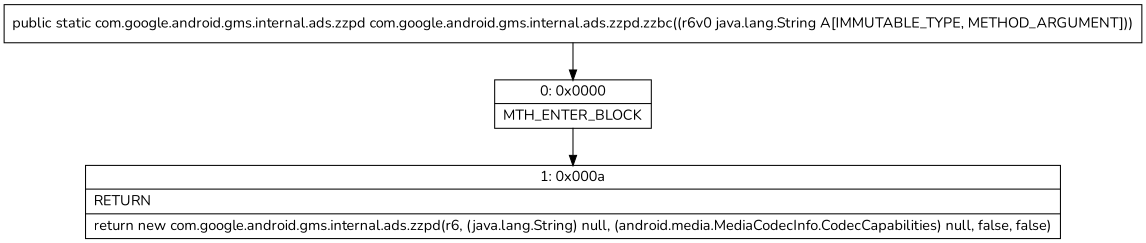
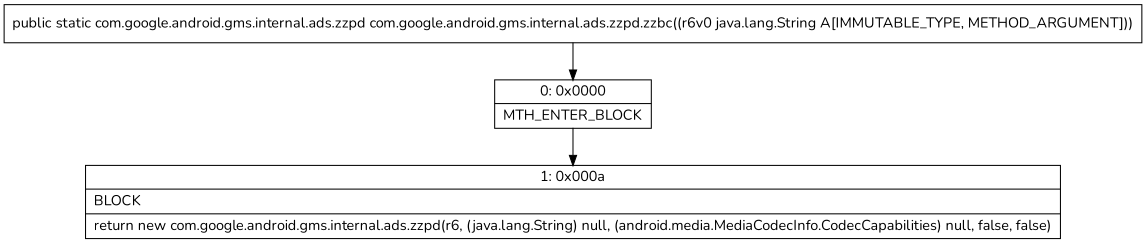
(123, 201) -> (117, 201)
